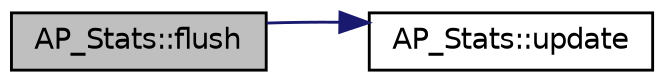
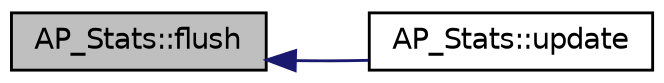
(303, 22) -> (332, 61)
